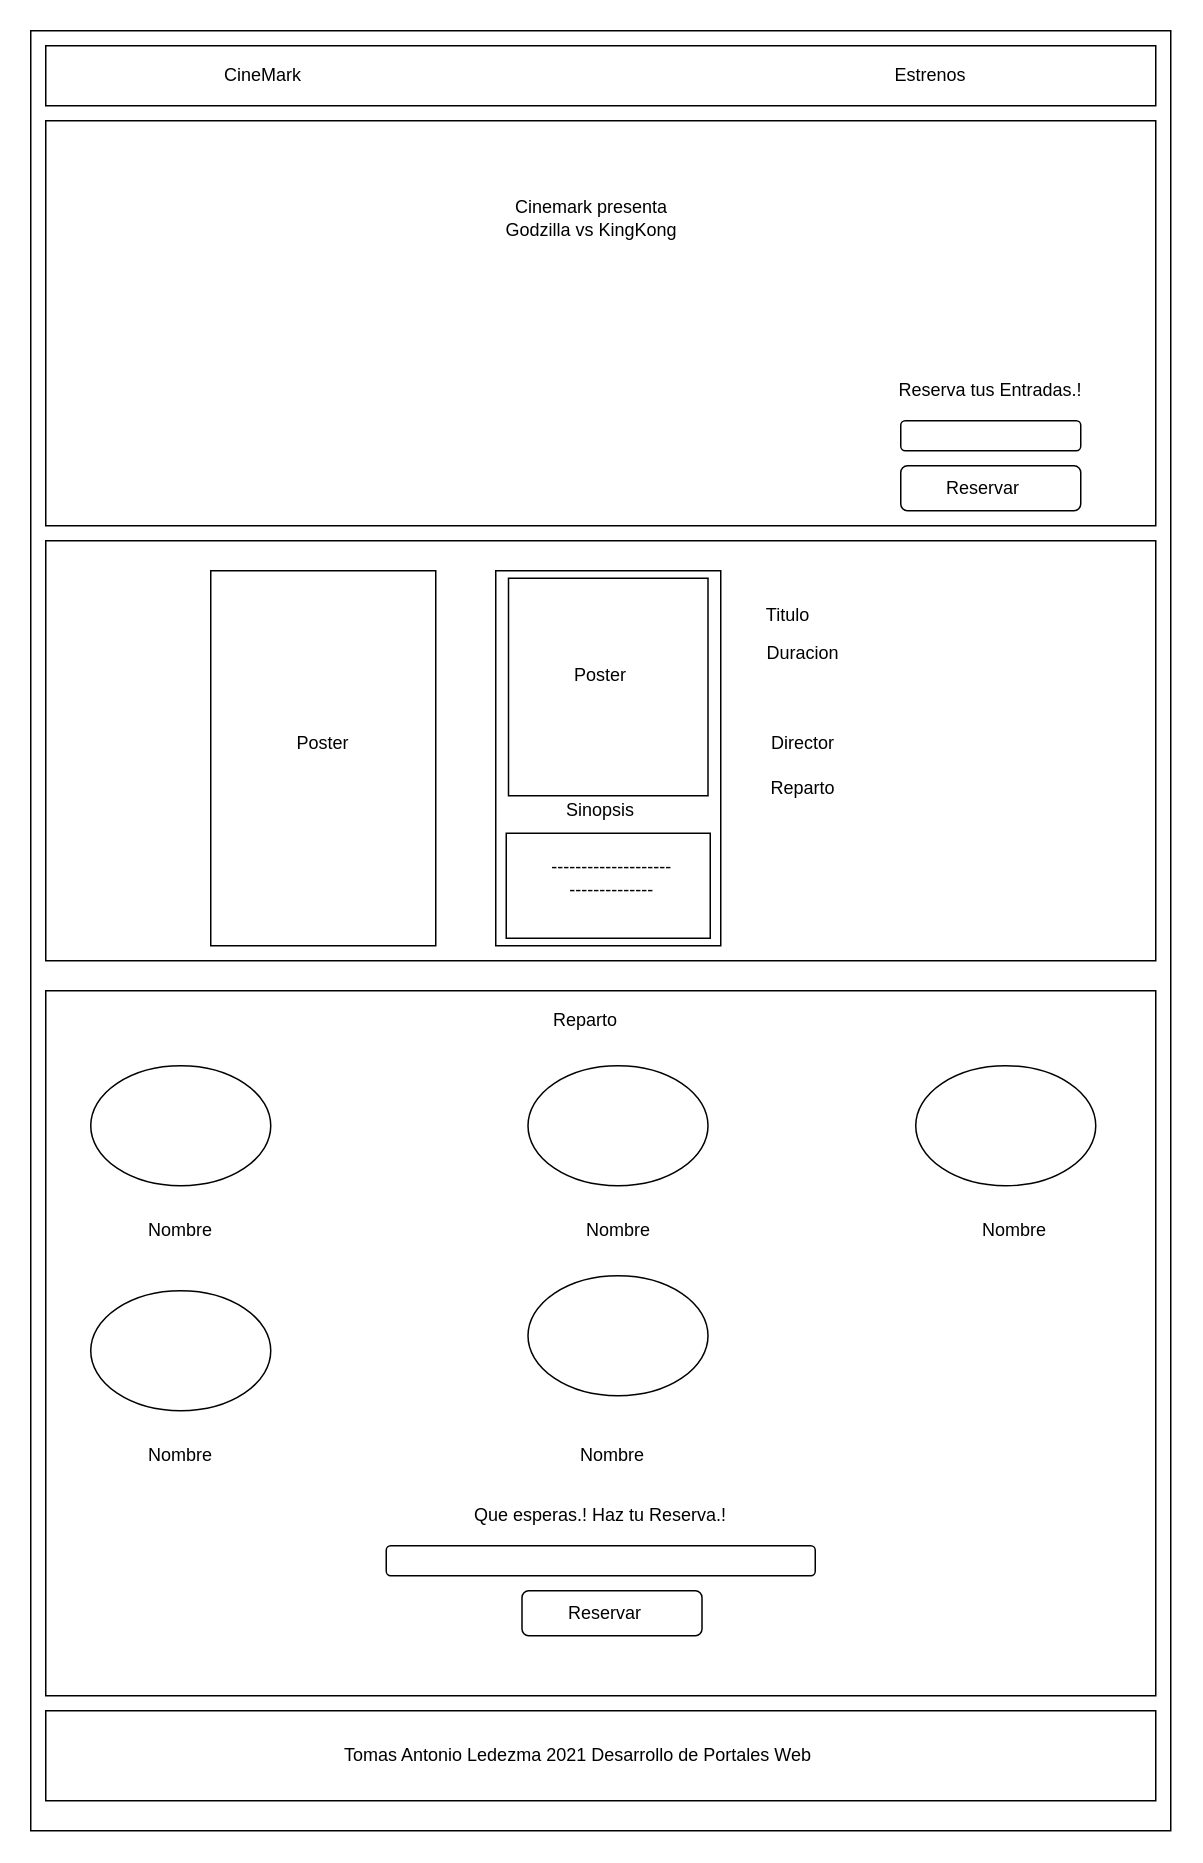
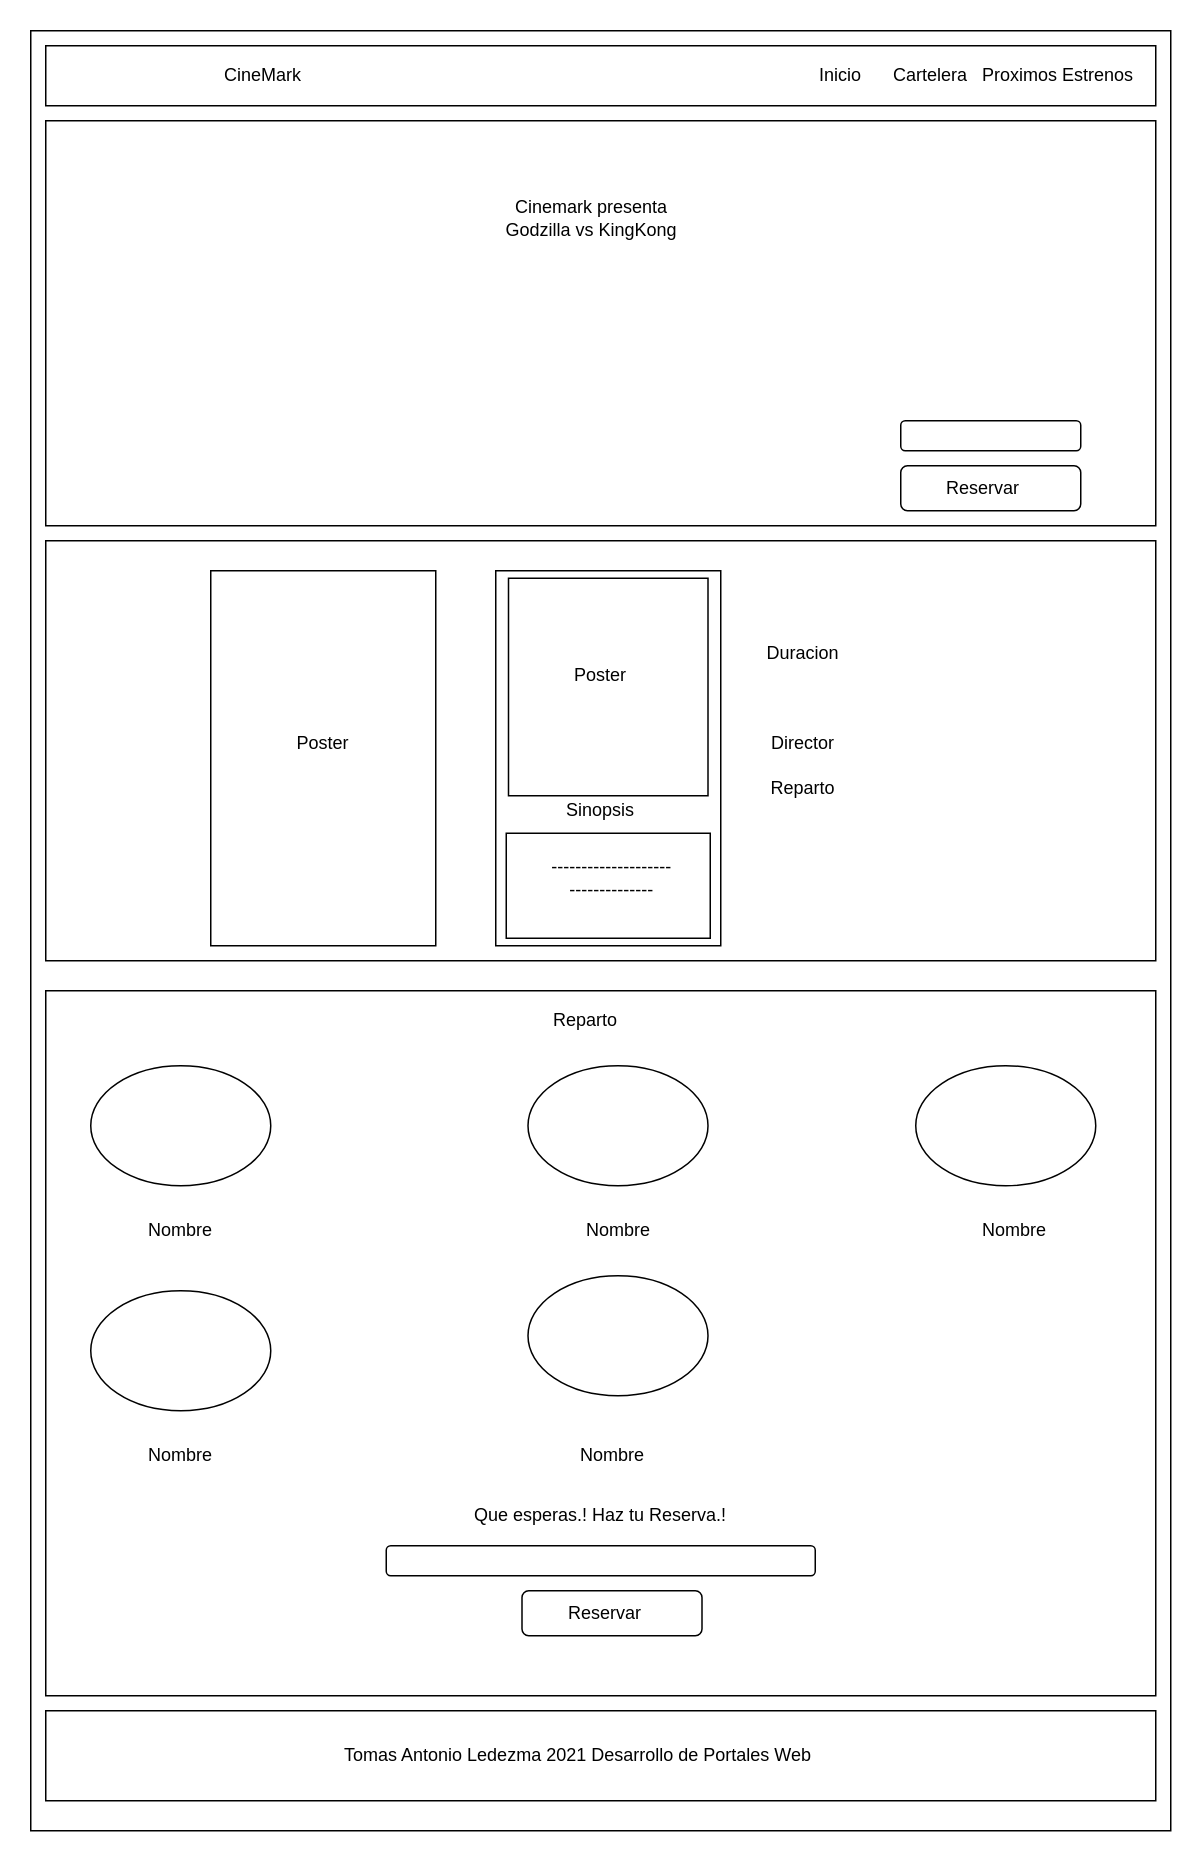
none -> (841, 76)
(931, 76) -> (931, 76)
none -> (1058, 76)
(991, 391) -> none
(788, 616) -> none
